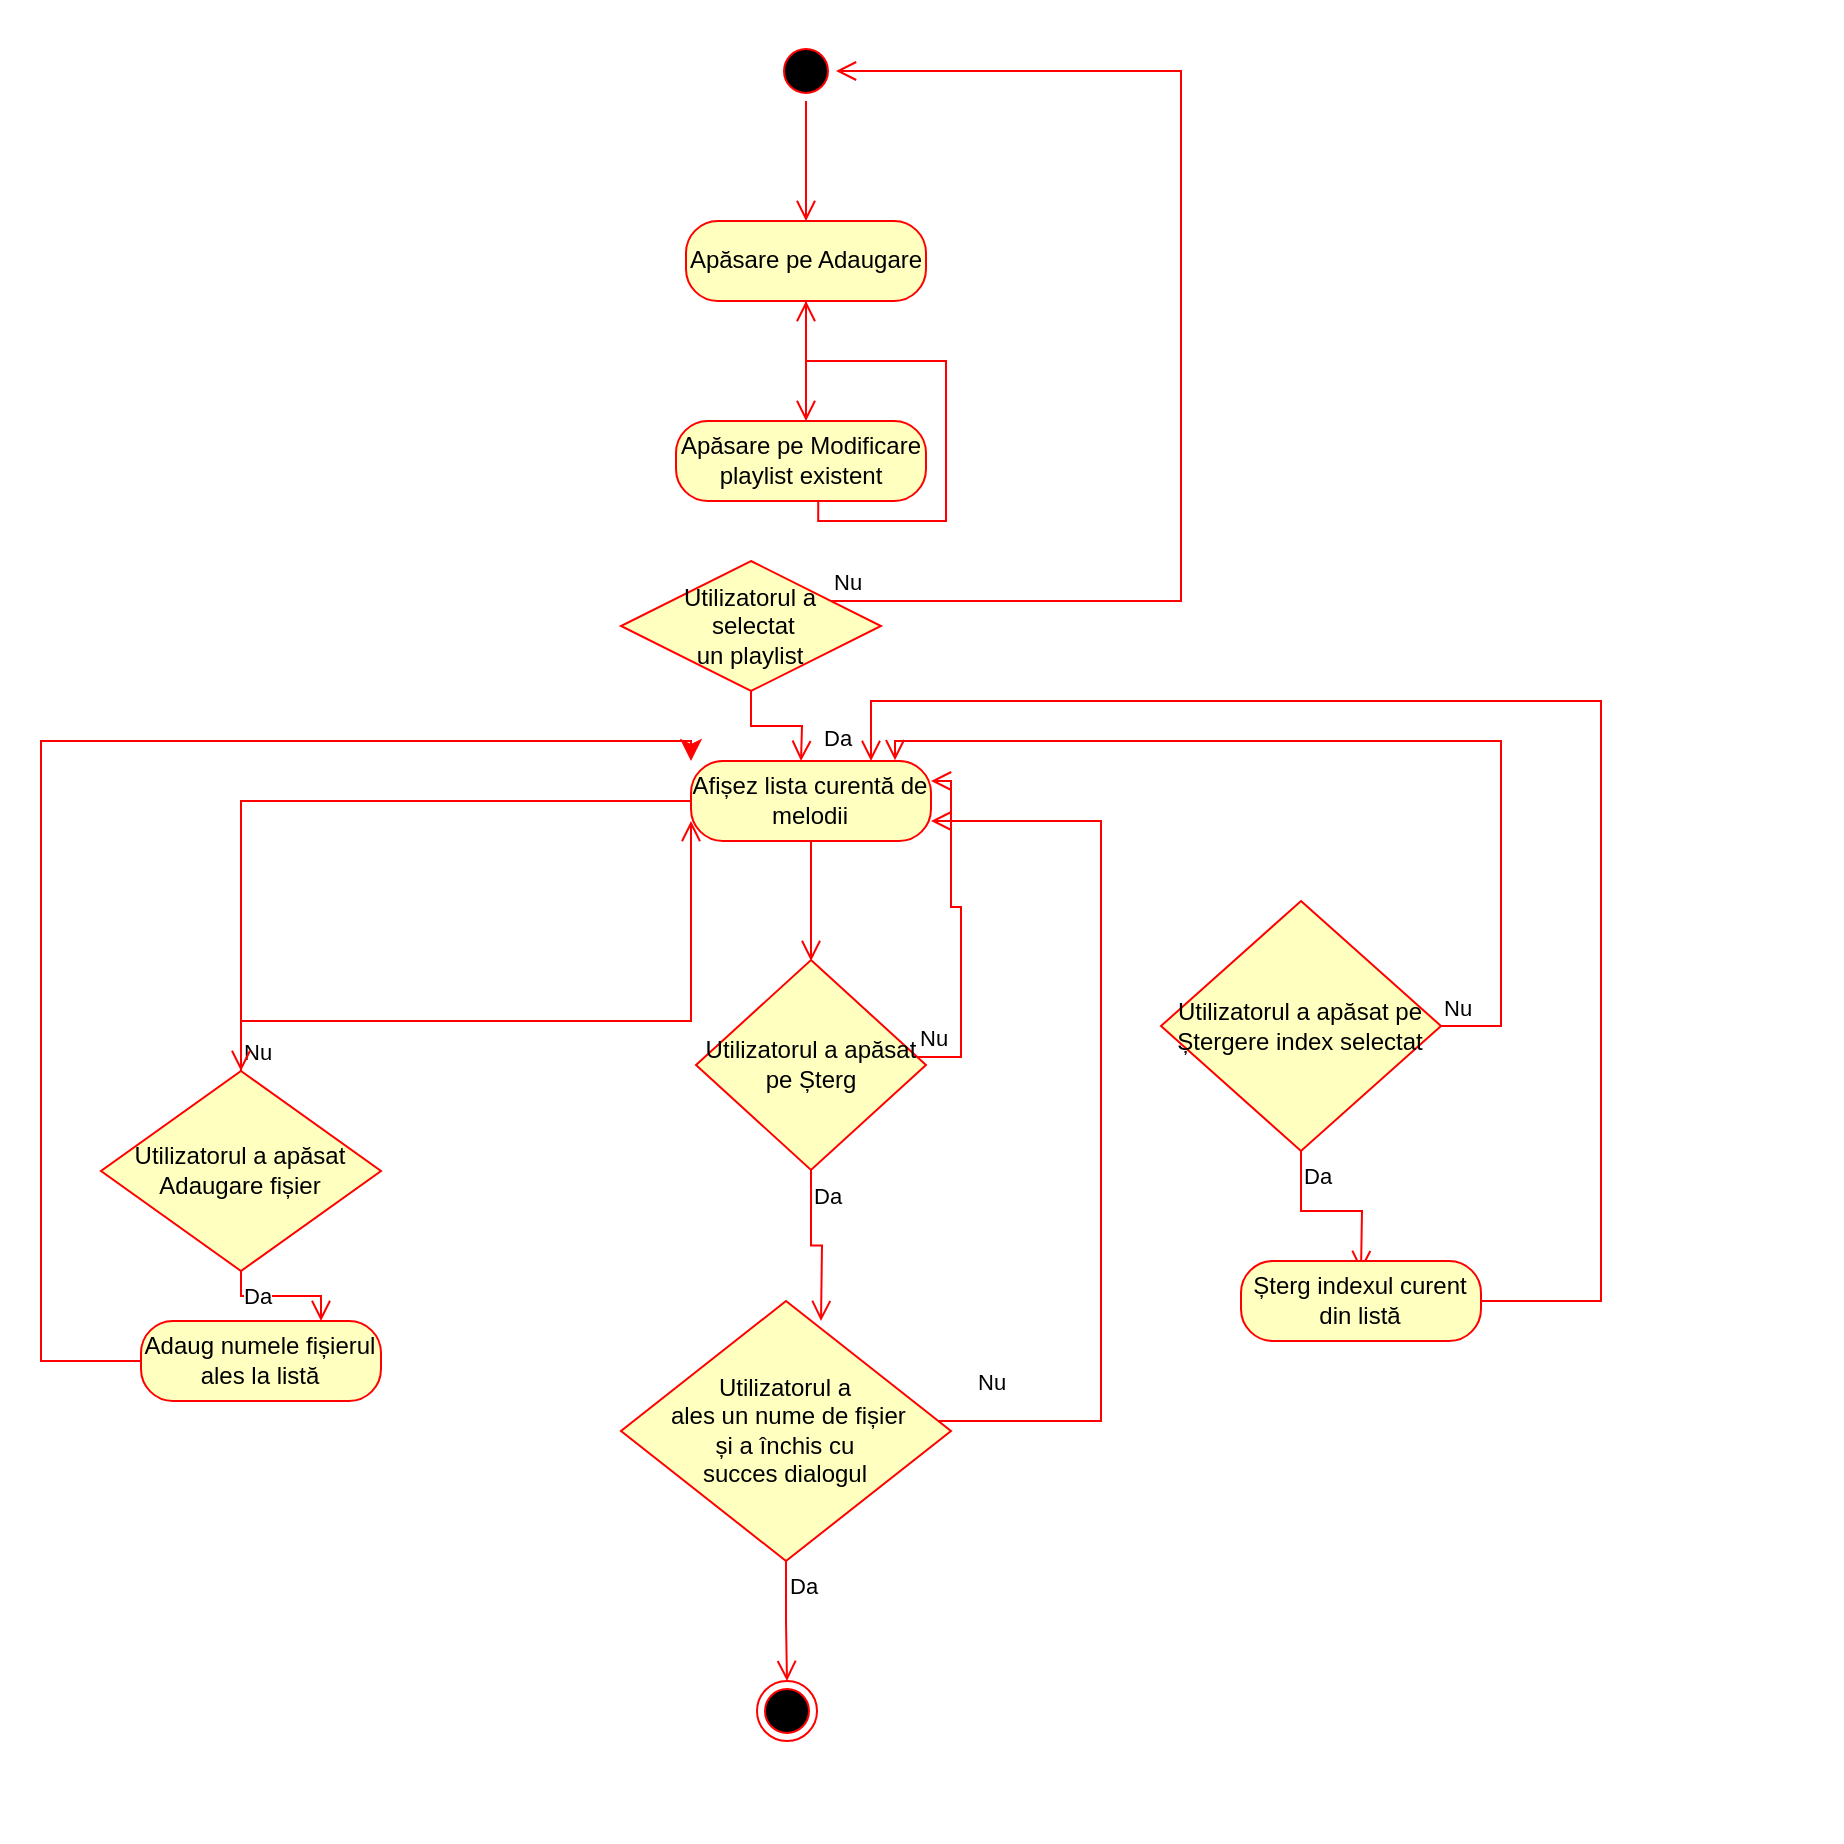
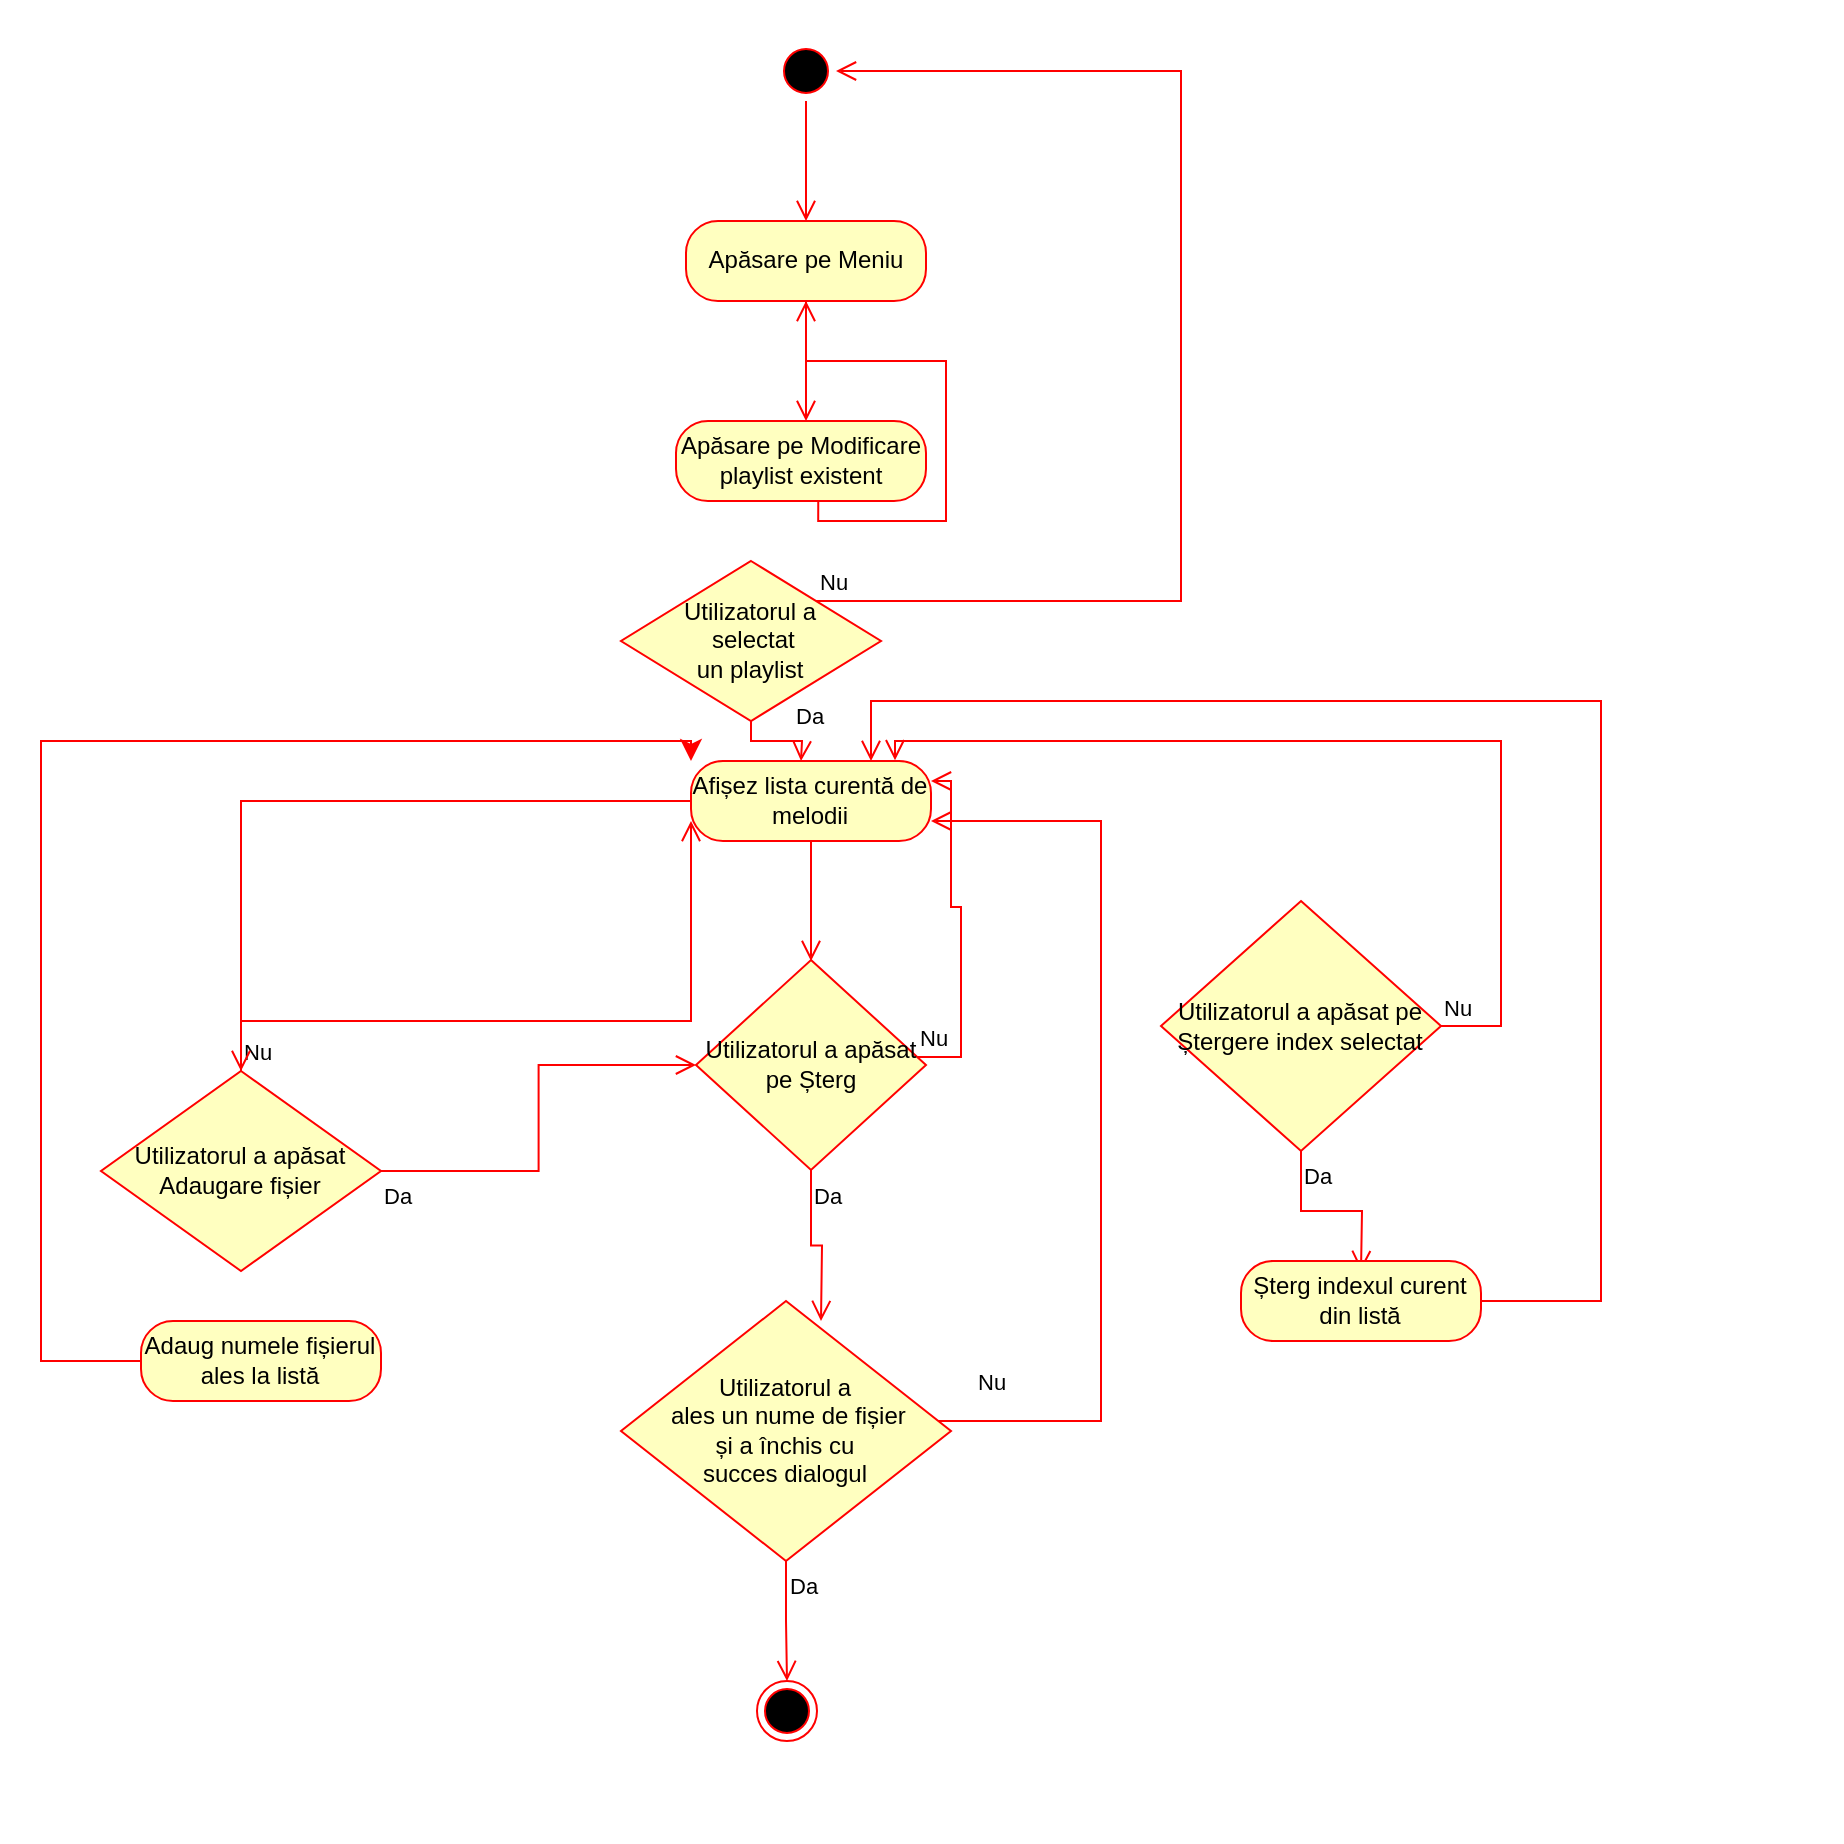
(807, 261) -> (807, 261)
(751, 626) -> (751, 641)
(278, 1296) -> (539, 1121)
